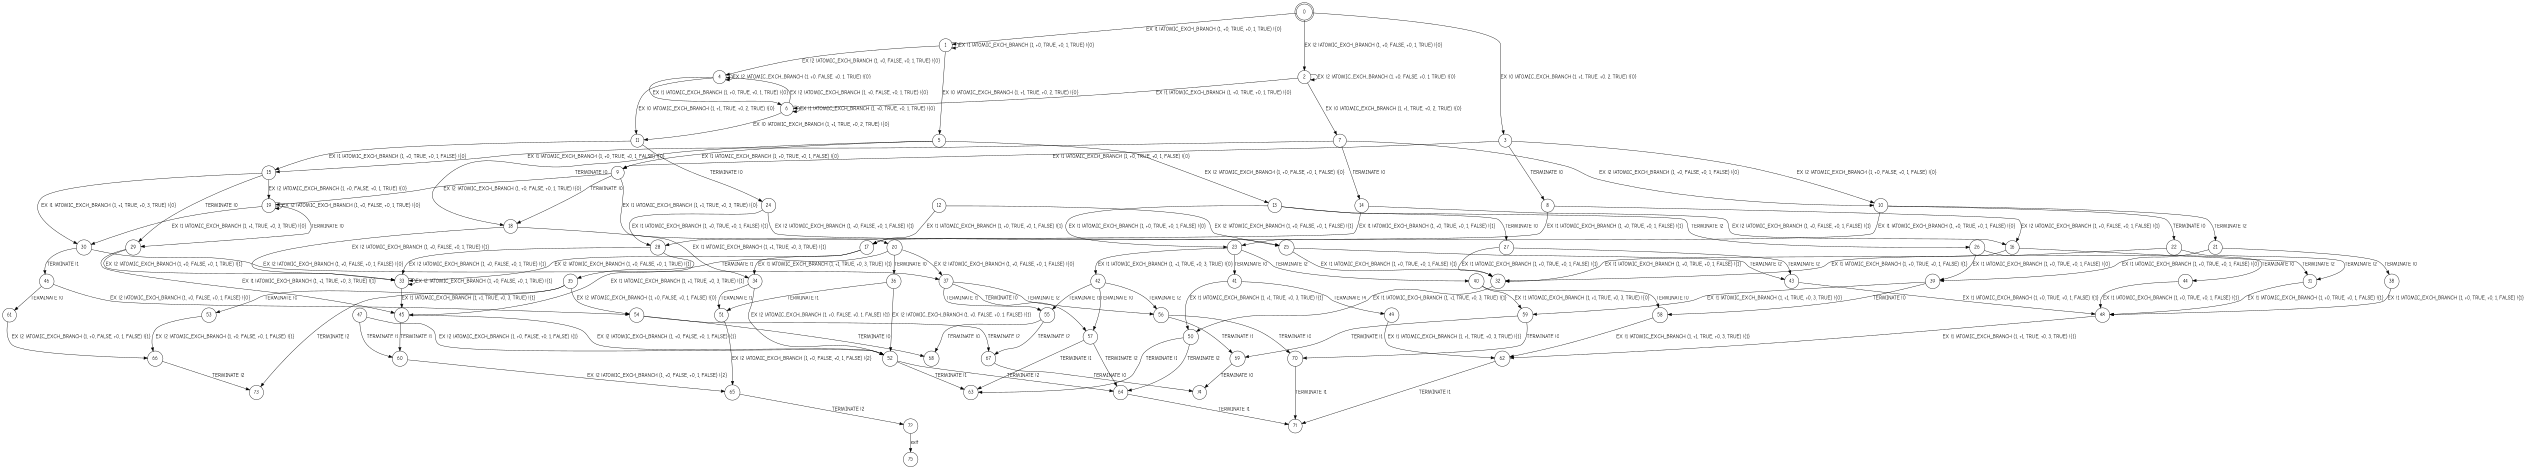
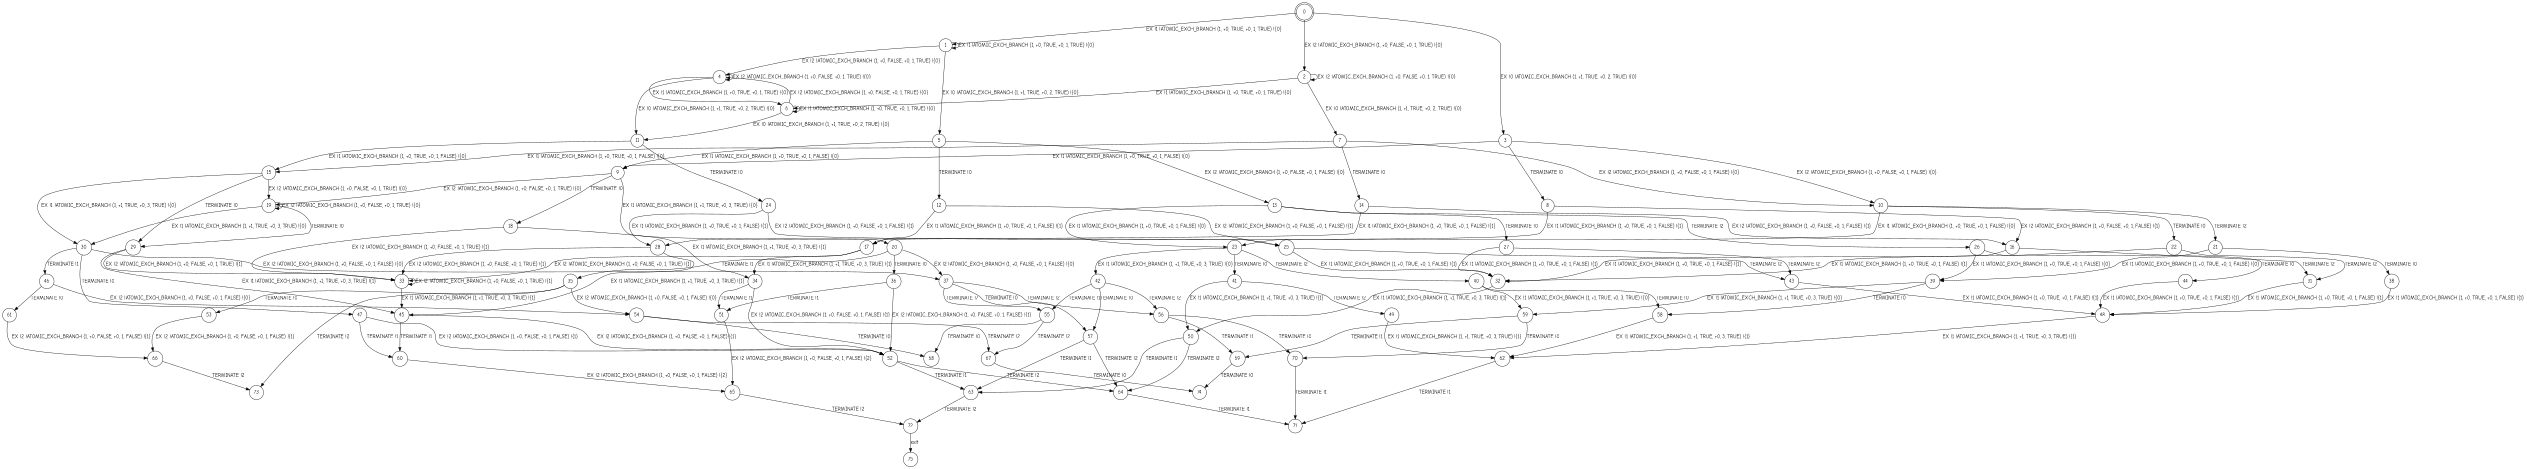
(637, 160) -> (939, 171)
(962, 298) -> (962, 298)
(1350, 298) -> (1350, 298)
none -> (195, 307)
none -> (942, 408)
